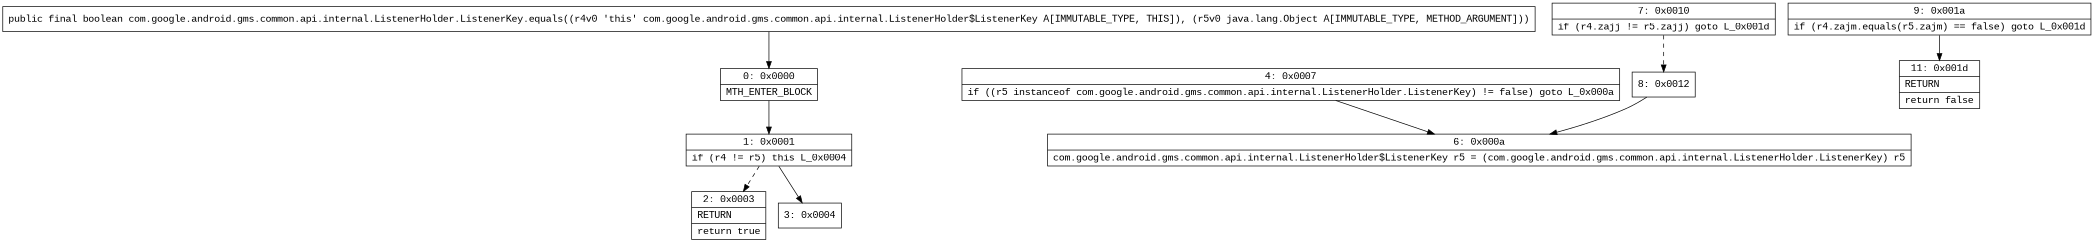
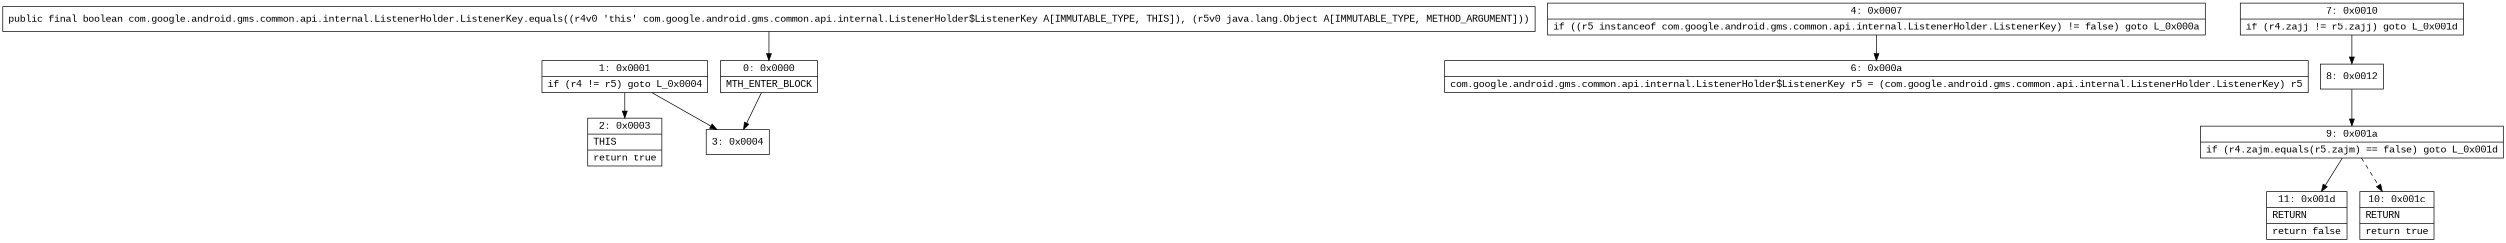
(1664, 50) -> (2352, 46)
(769, 114) -> (754, 108)
(1603, 118) -> (2352, 104)
(769, 158) -> (625, 84)
(753, 176) -> (625, 102)
(715, 215) -> (605, 142)
none -> (2397, 216)
